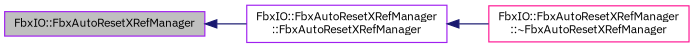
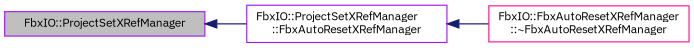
(105, 24) -> (105, 24)
(347, 24) -> (347, 24)
